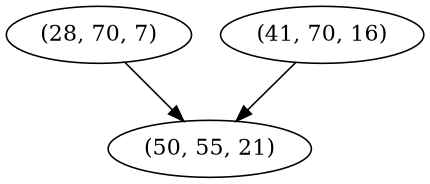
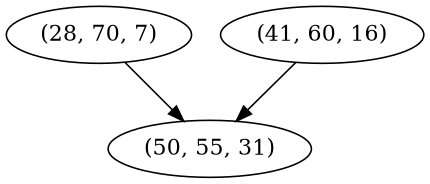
(322, 35) -> (322, 35)
(210, 149) -> (210, 149)
